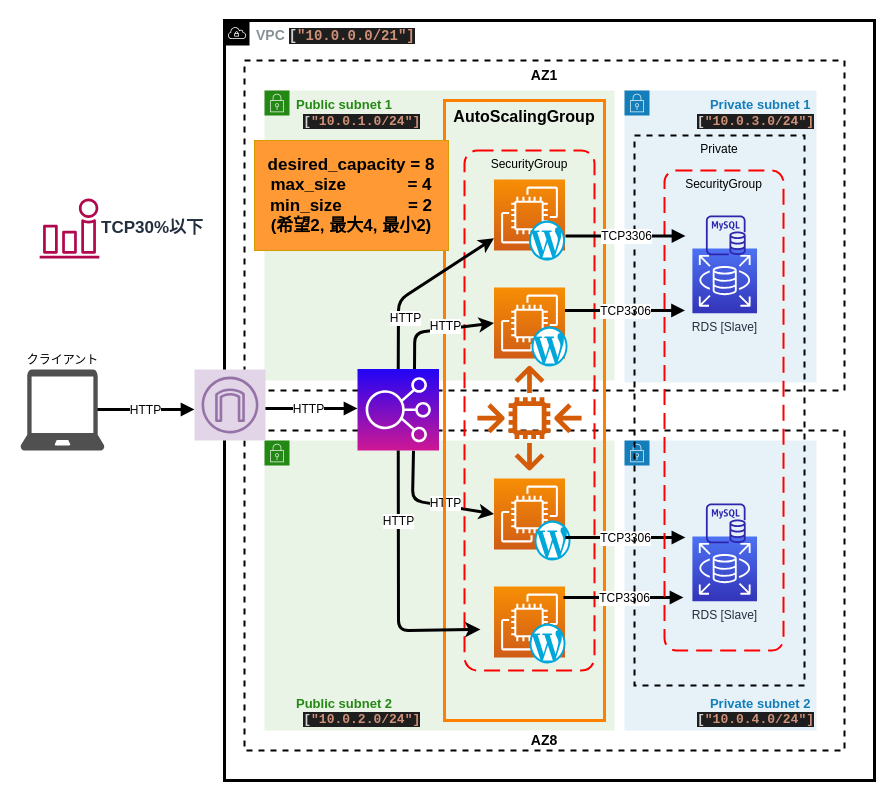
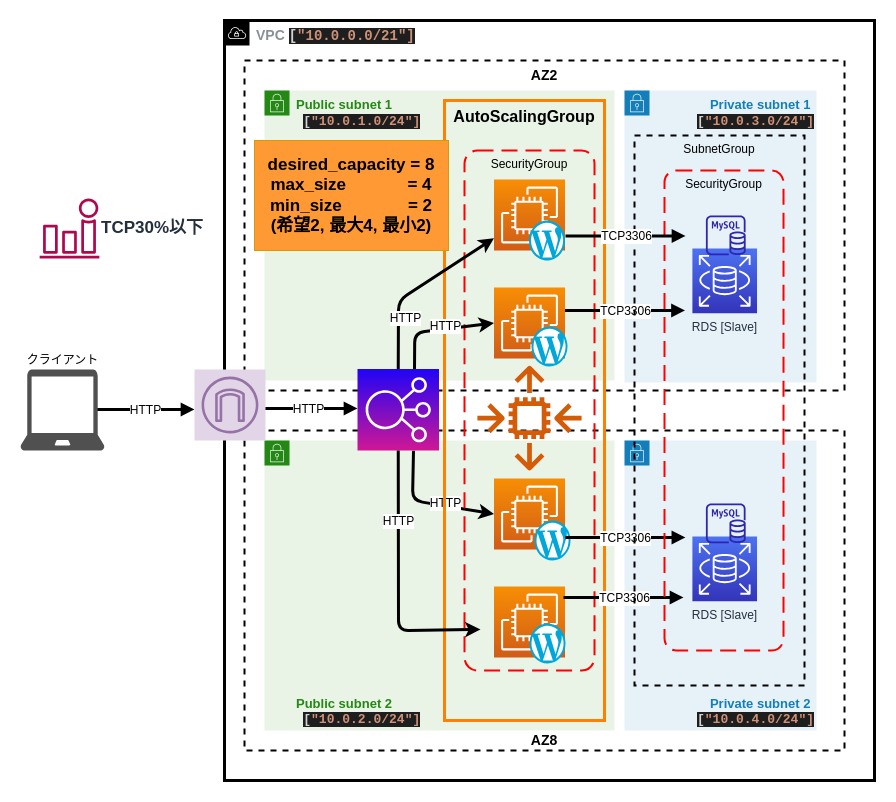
(544, 75) -> (544, 75)
(719, 149) -> (719, 149)
